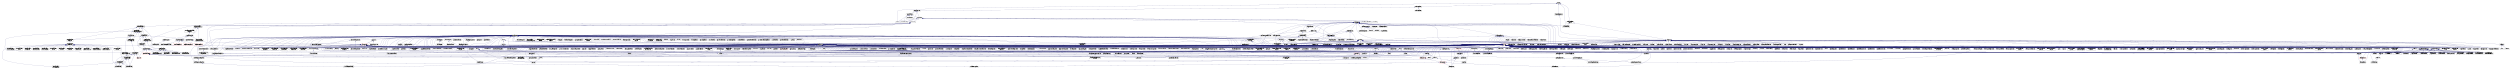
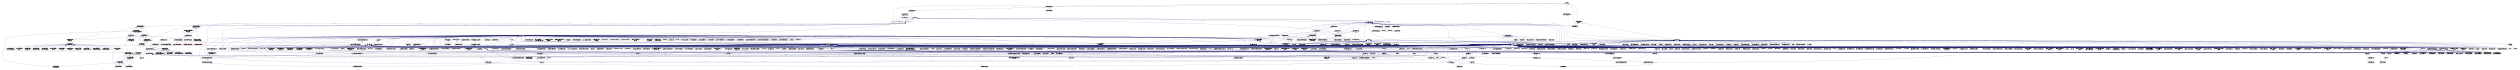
(627, 40) -> none
